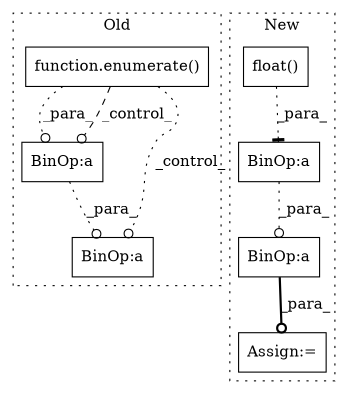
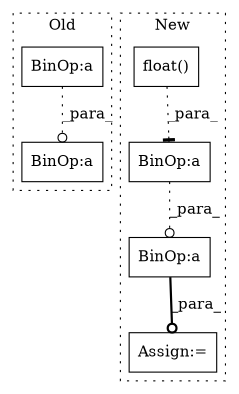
(117, 67) -> none
